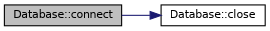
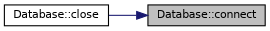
(136, 15) -> (123, 15)
